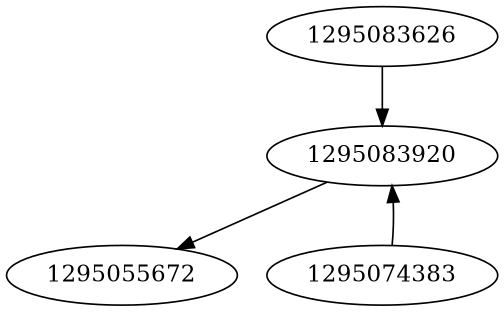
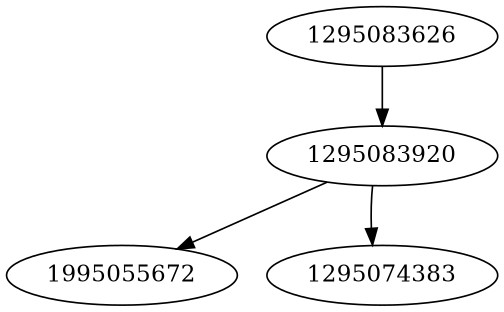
(393, 224) -> (371, 207)
(122, 275) -> (122, 275)
